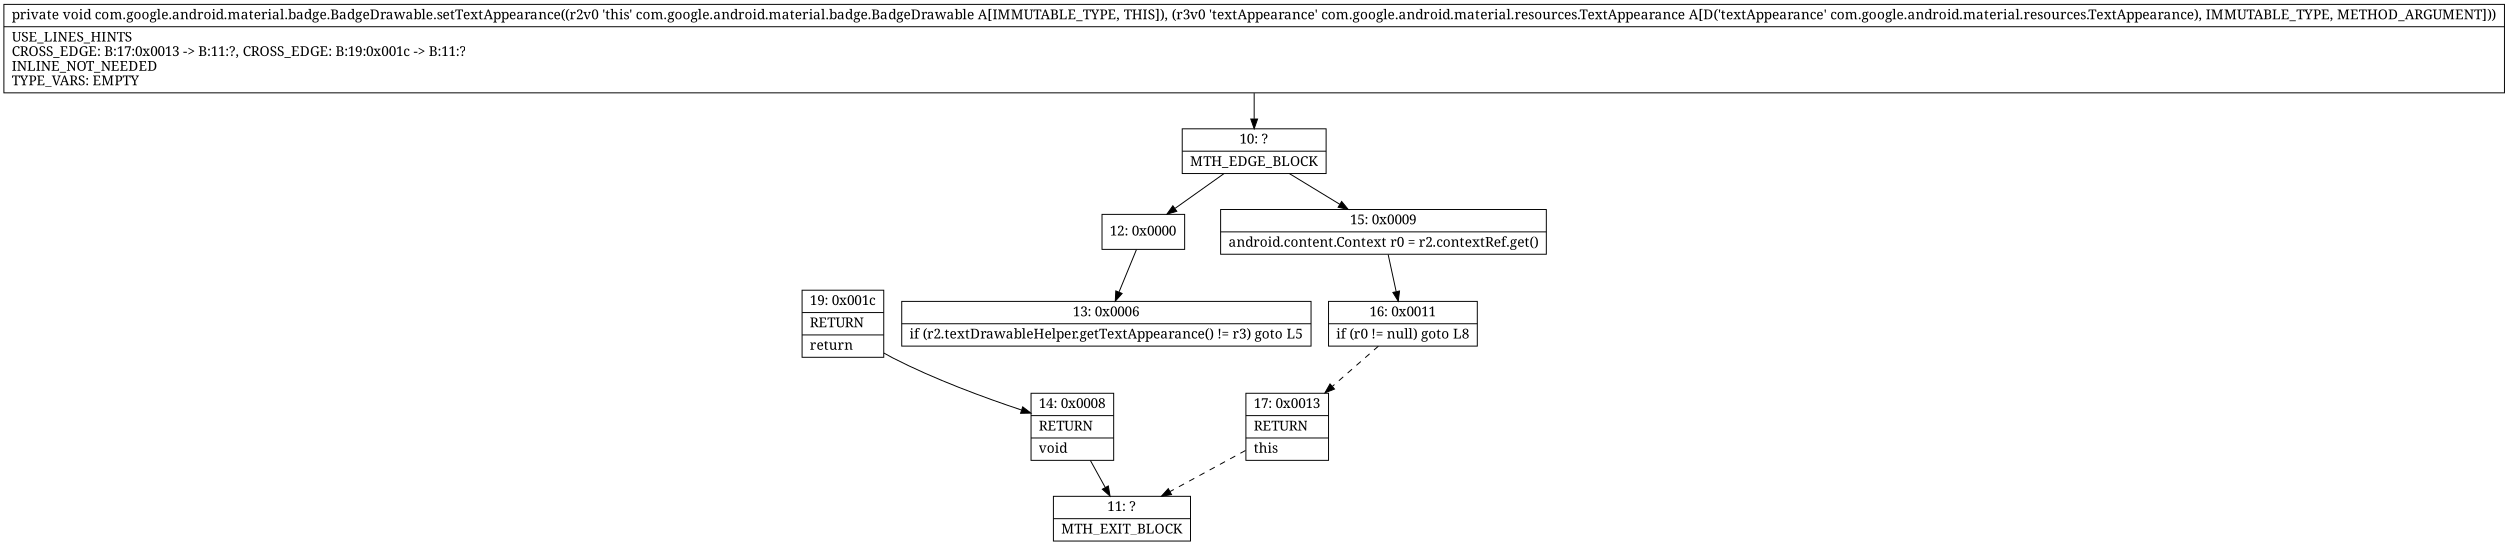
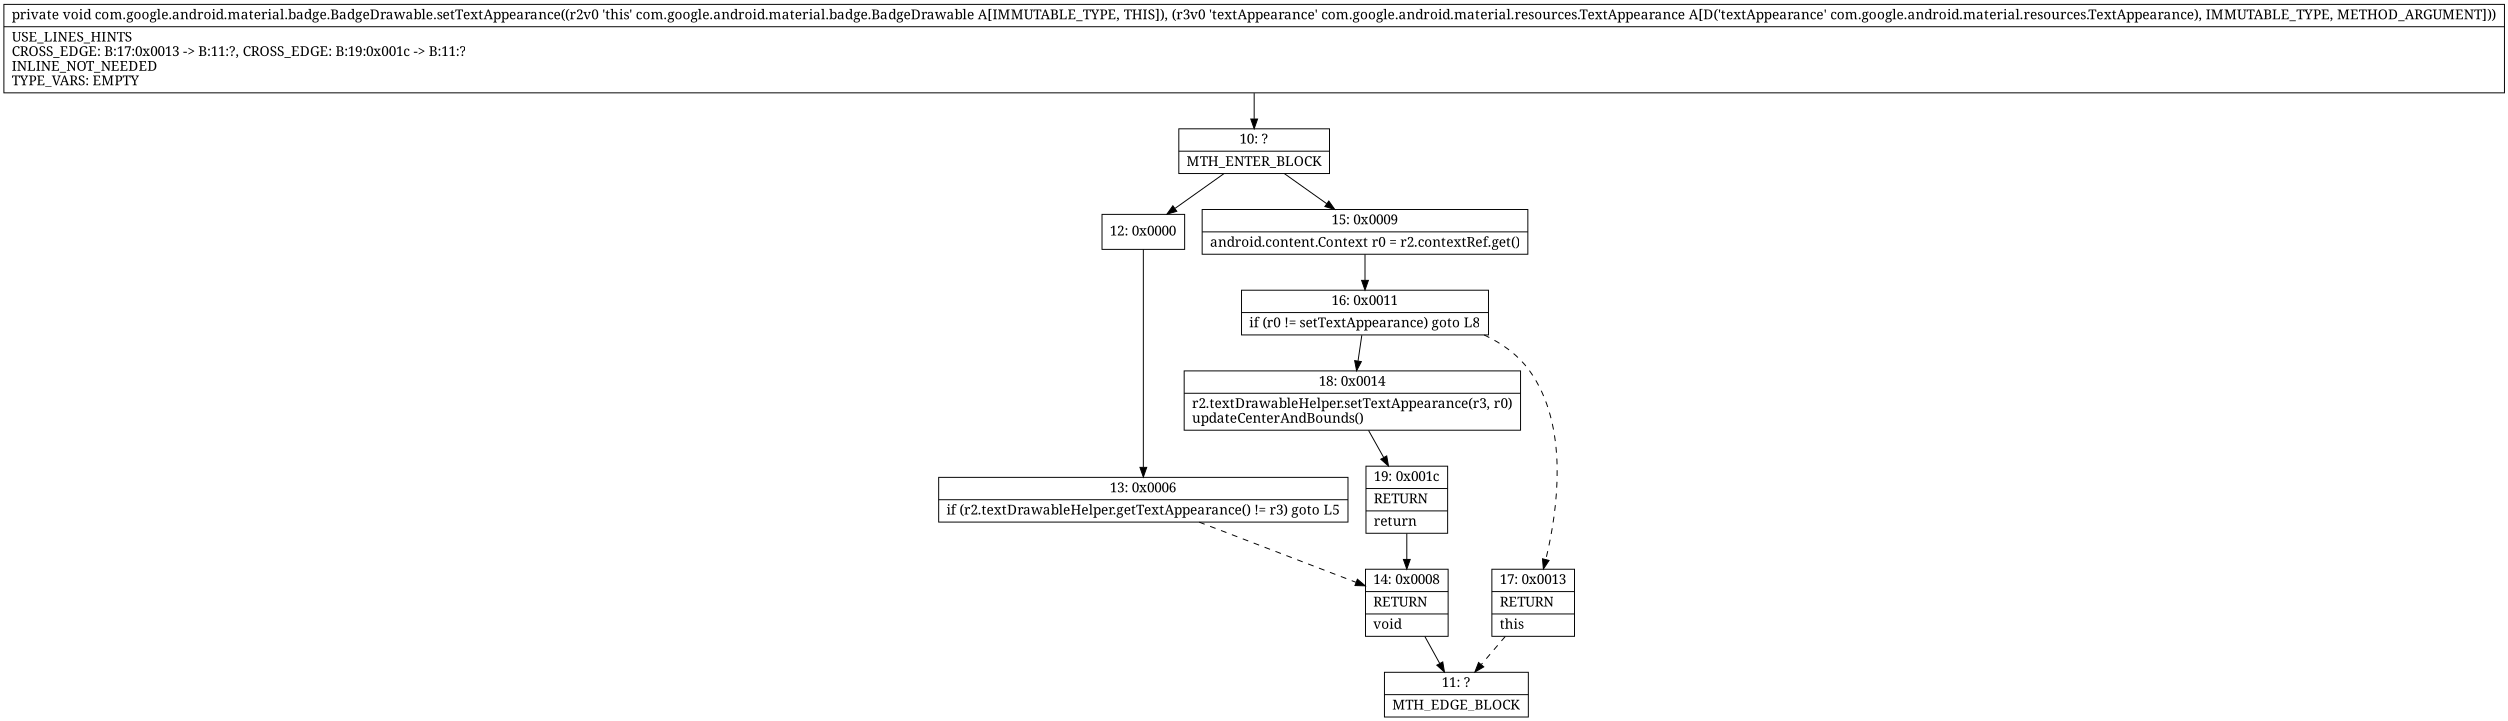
(1254, 162) -> (1254, 162)
(1403, 334) -> (1365, 323)
none -> (1352, 401)
(1122, 529) -> (1456, 705)
none -> (1278, 552)
